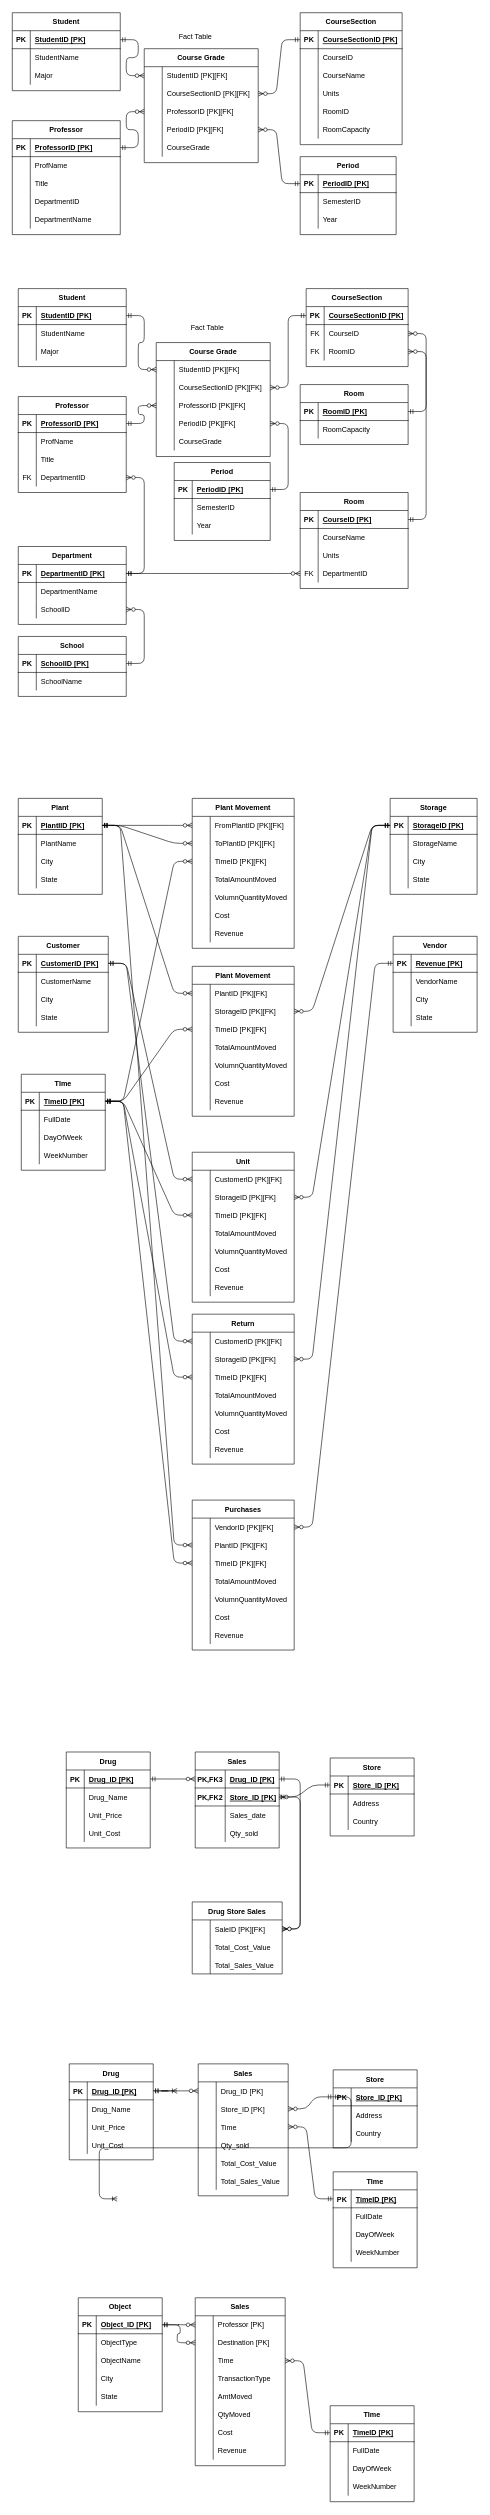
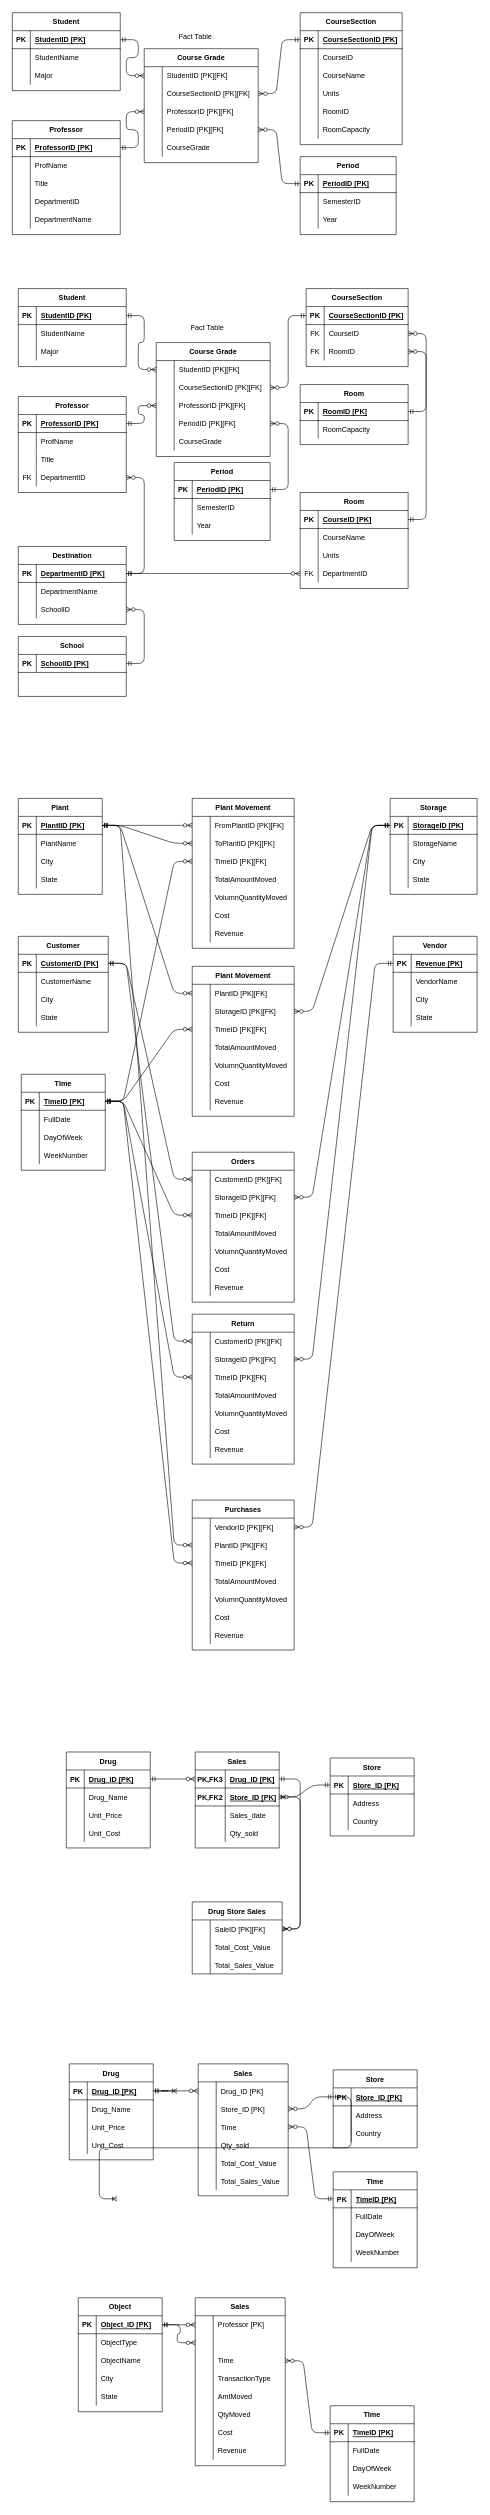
(72, 556) -> (72, 556)
(81, 681) -> none
(243, 1162) -> (243, 1162)
(249, 2343) -> none
